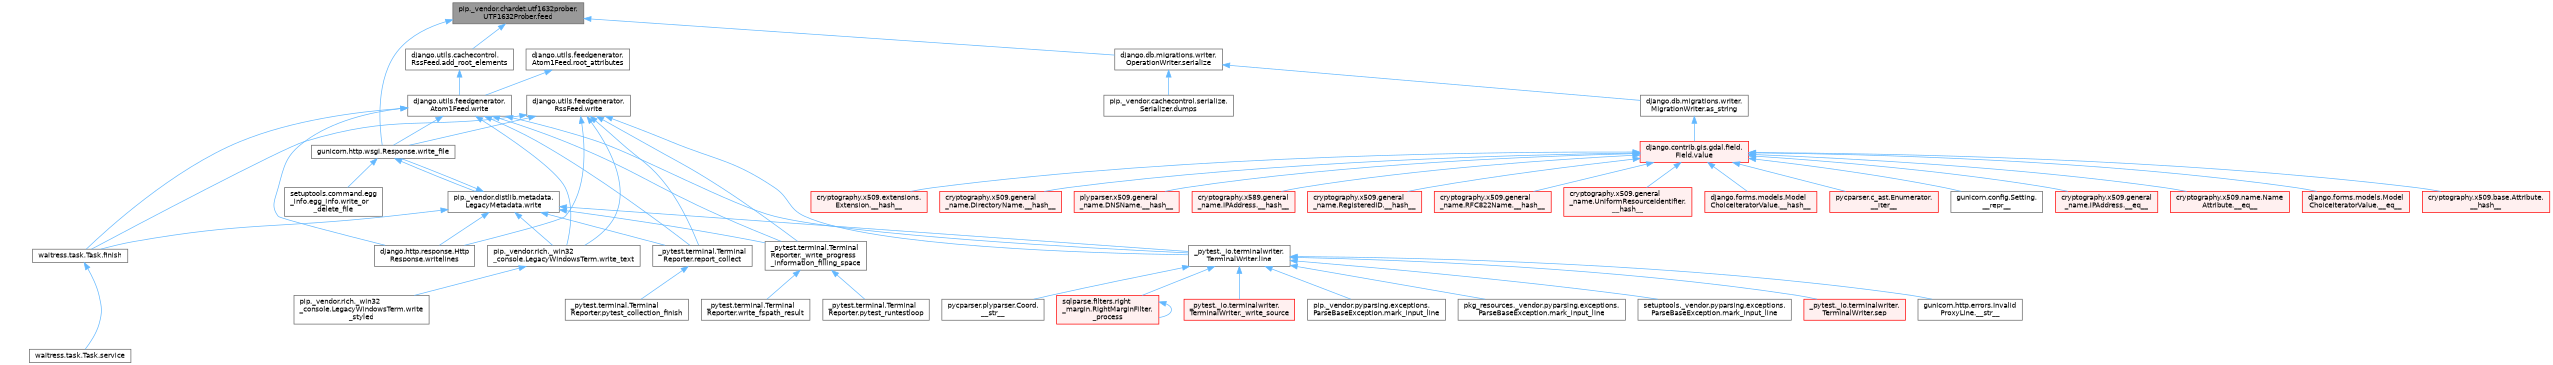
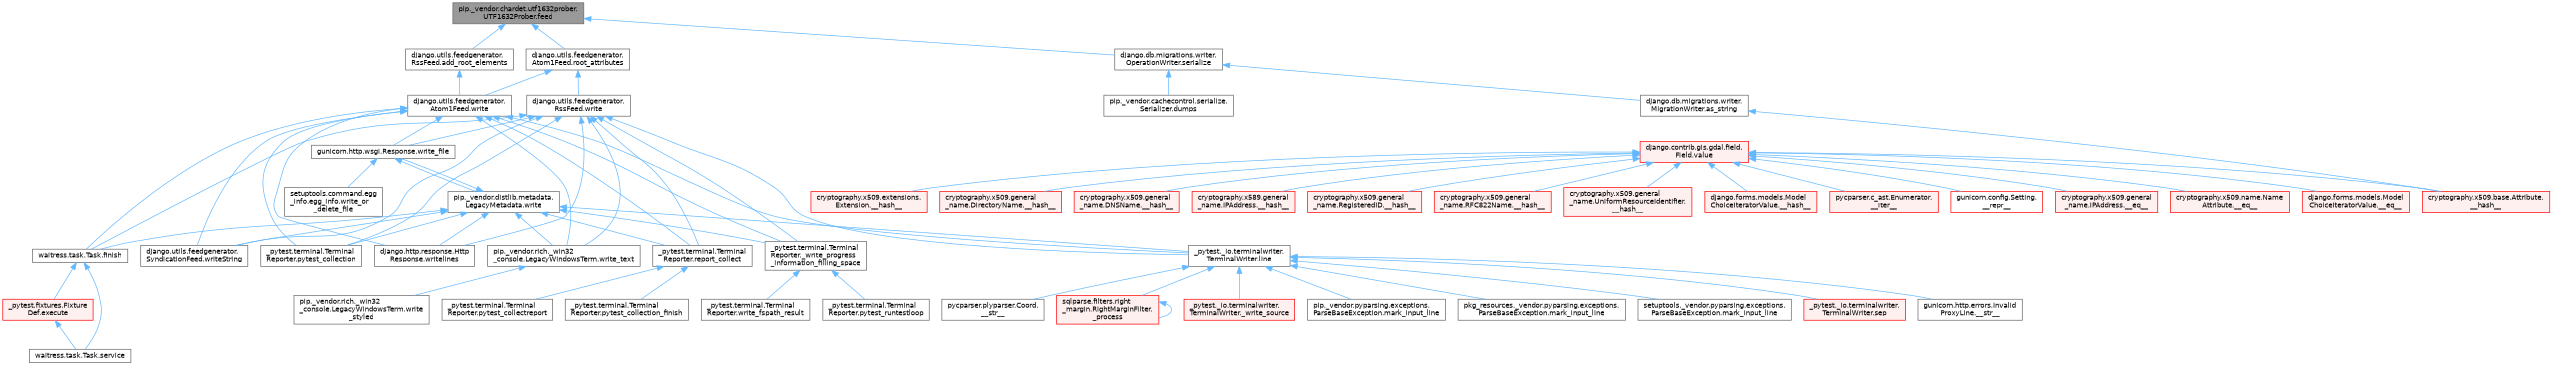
(460, 59) -> (460, 59)
(388, 69) -> (551, 39)
none -> (578, 86)
(1694, 132) -> (2098, 146)
(1127, 202) -> (1127, 202)
(1997, 202) -> (1997, 202)
none -> (194, 256)
none -> (311, 256)
none -> (48, 310)
none -> (497, 310)
